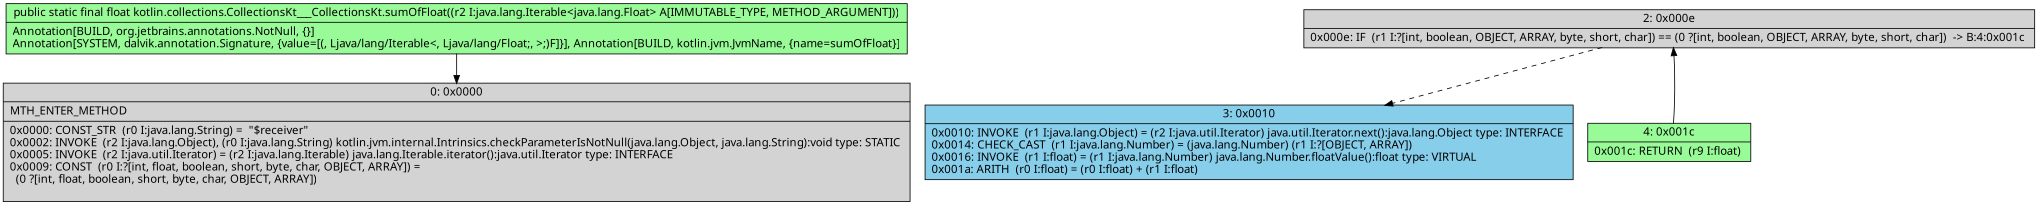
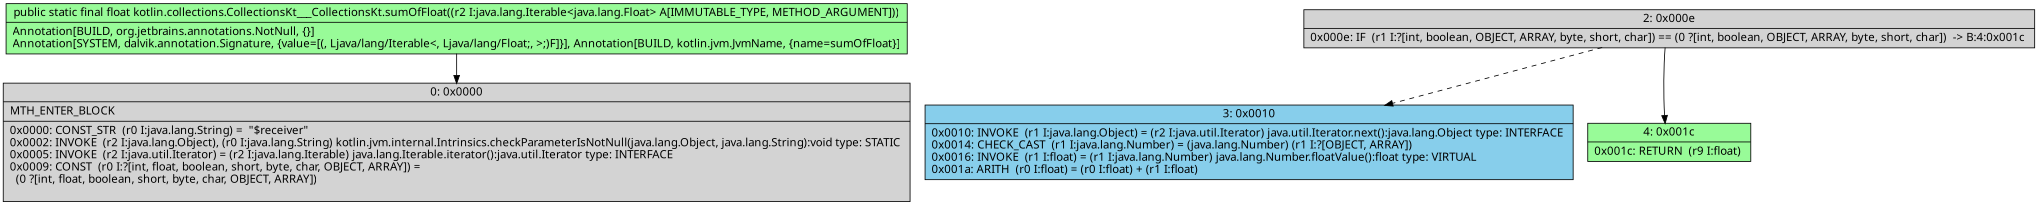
(1675, 90) -> (1664, 82)
(69, 111) -> (62, 111)
